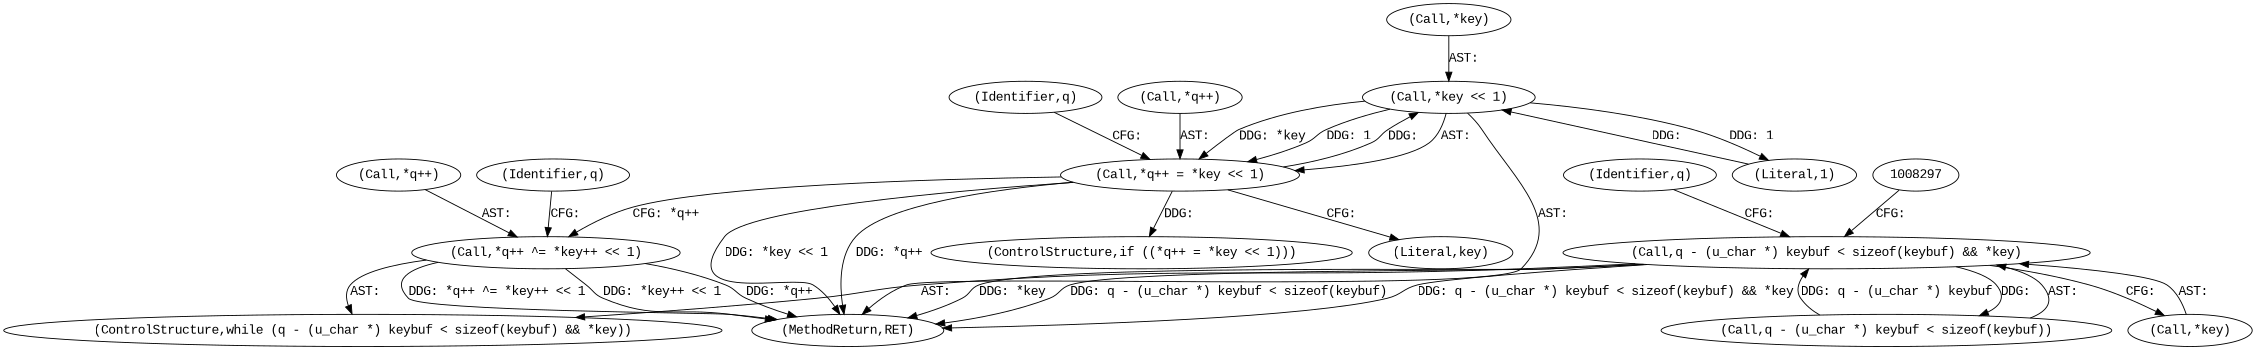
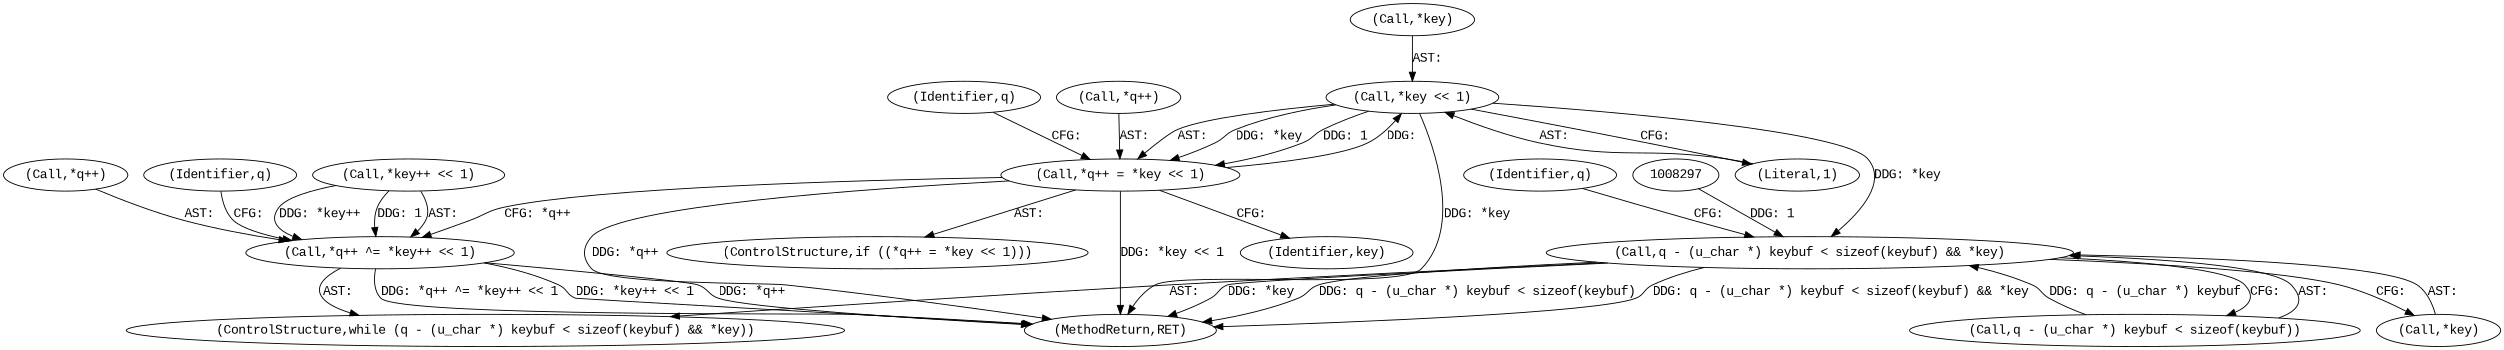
none -> (1725, 125)
(1670, 136) -> (1558, 136)
(1752, 136) -> (1659, 136)
none -> (409, 175)
(1183, 214) -> (1033, 214)
(1557, 214) -> (1477, 214)
(1894, 214) -> (1772, 214)
(1441, 253) -> (1327, 253)
(2019, 292) -> (2269, 292)
